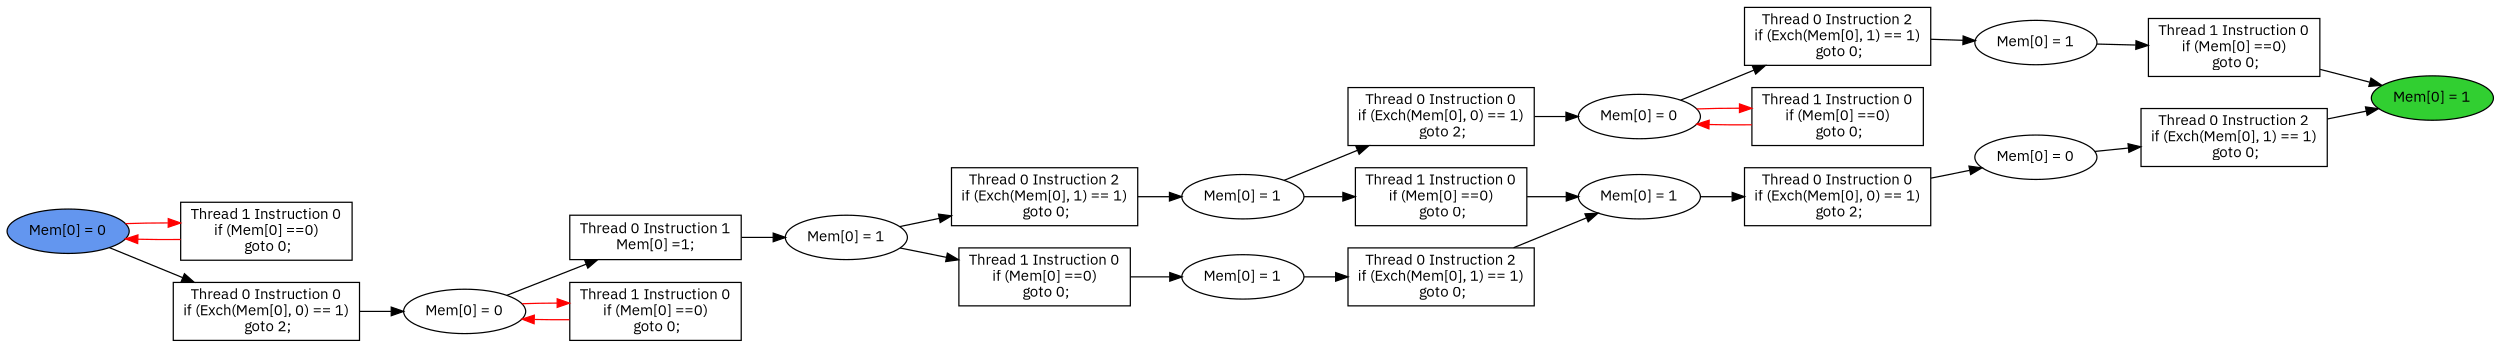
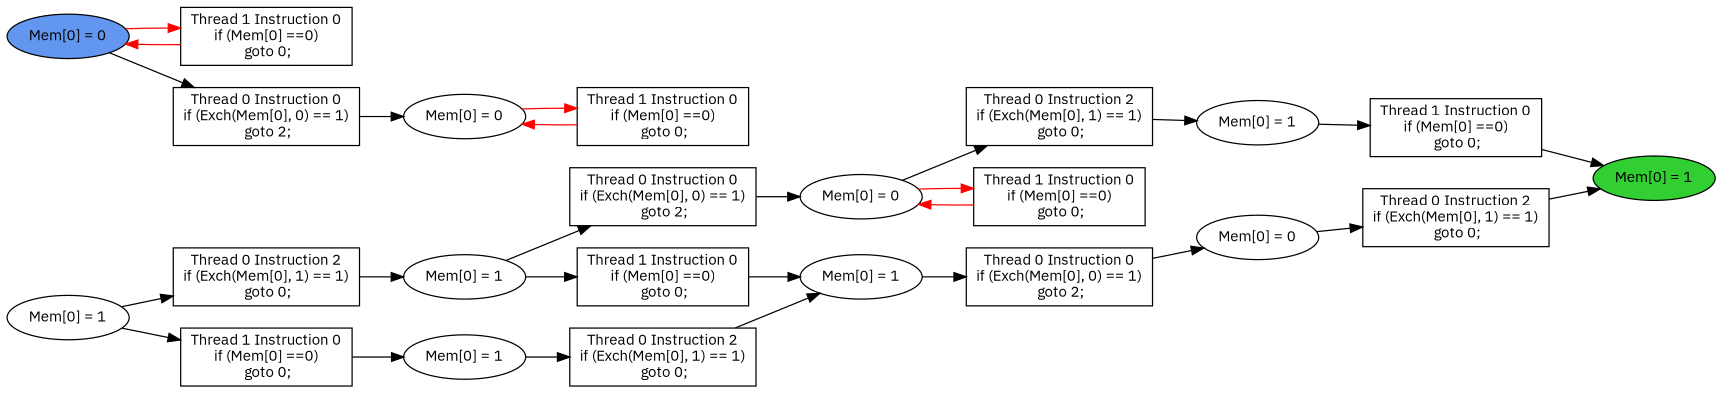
(656, 237) -> none
